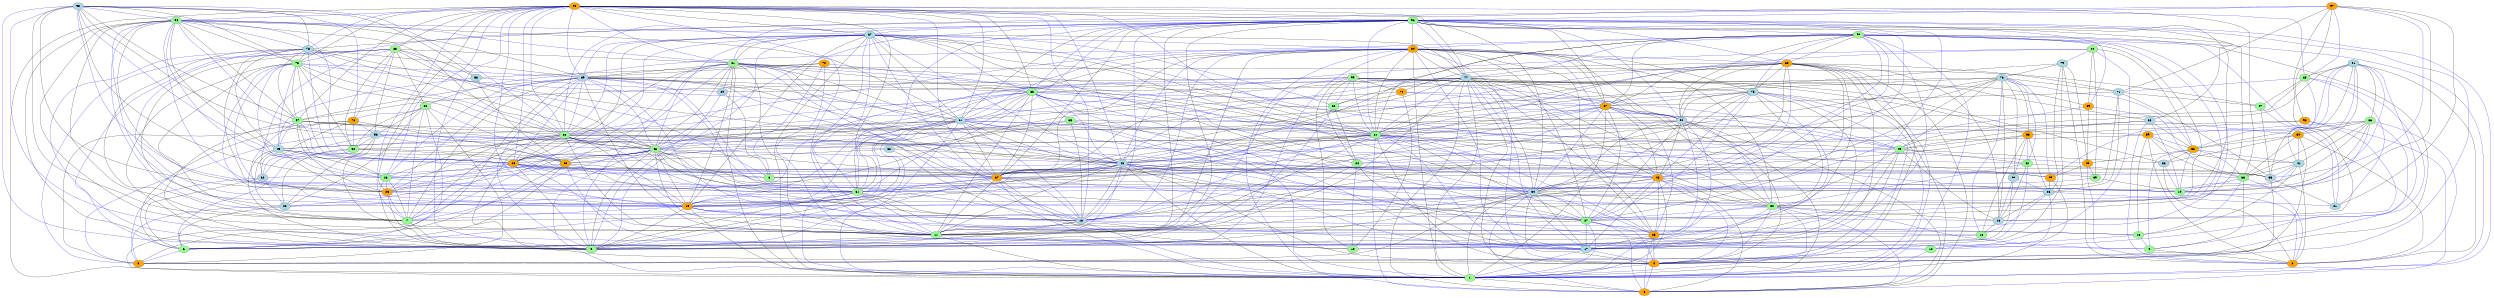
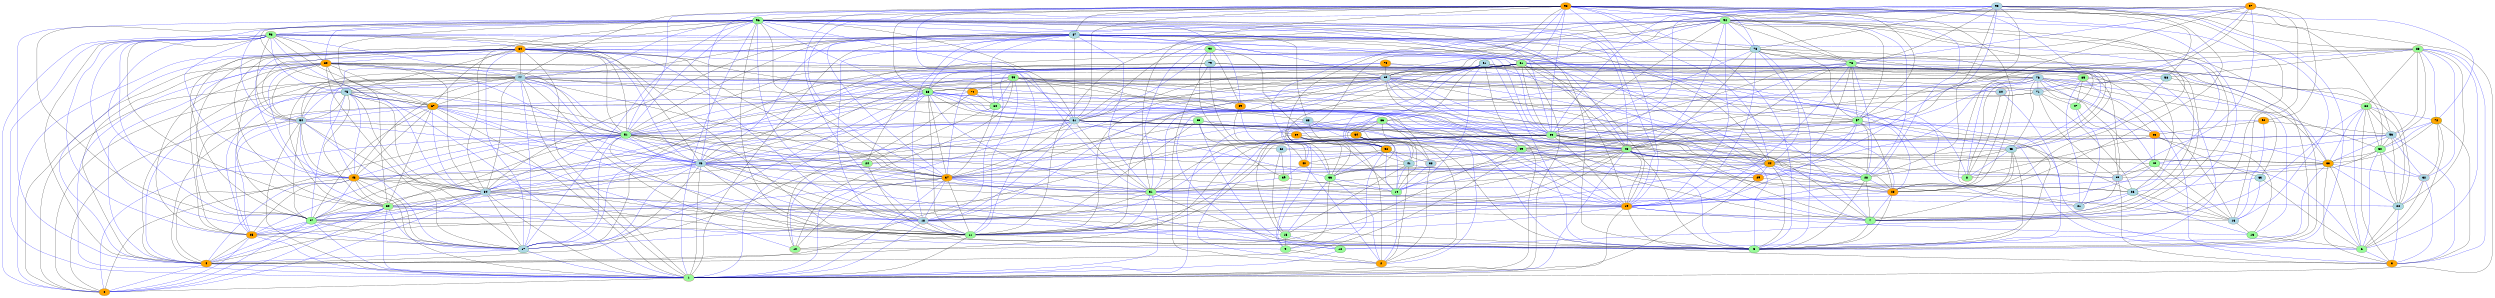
(2036, 163) -> none
(2476, 210) -> none
